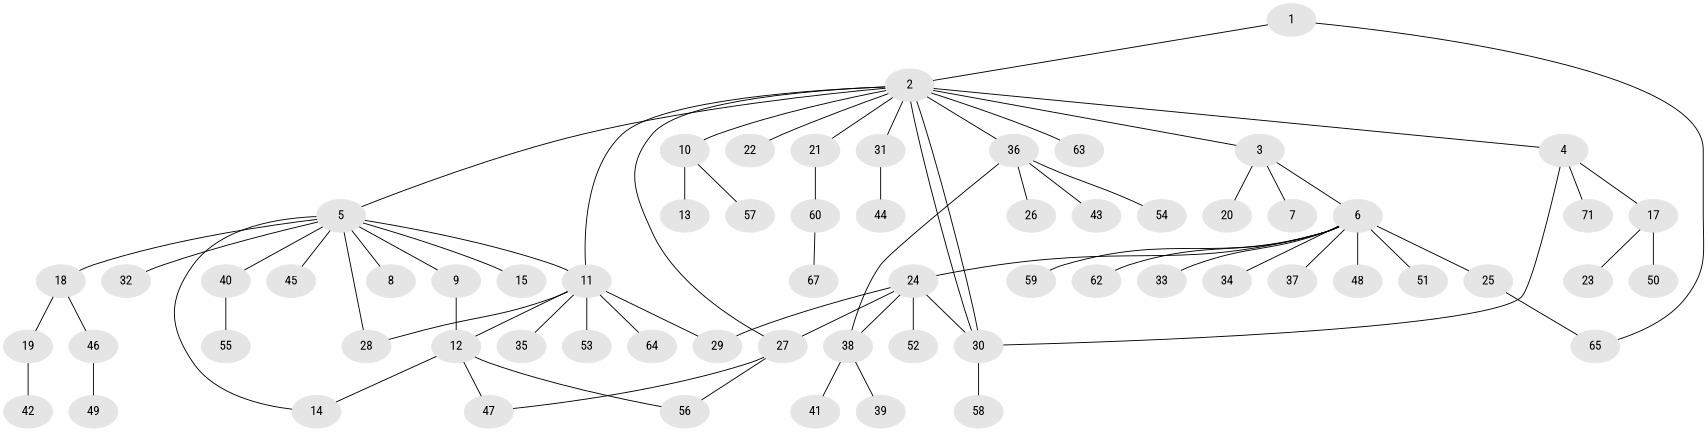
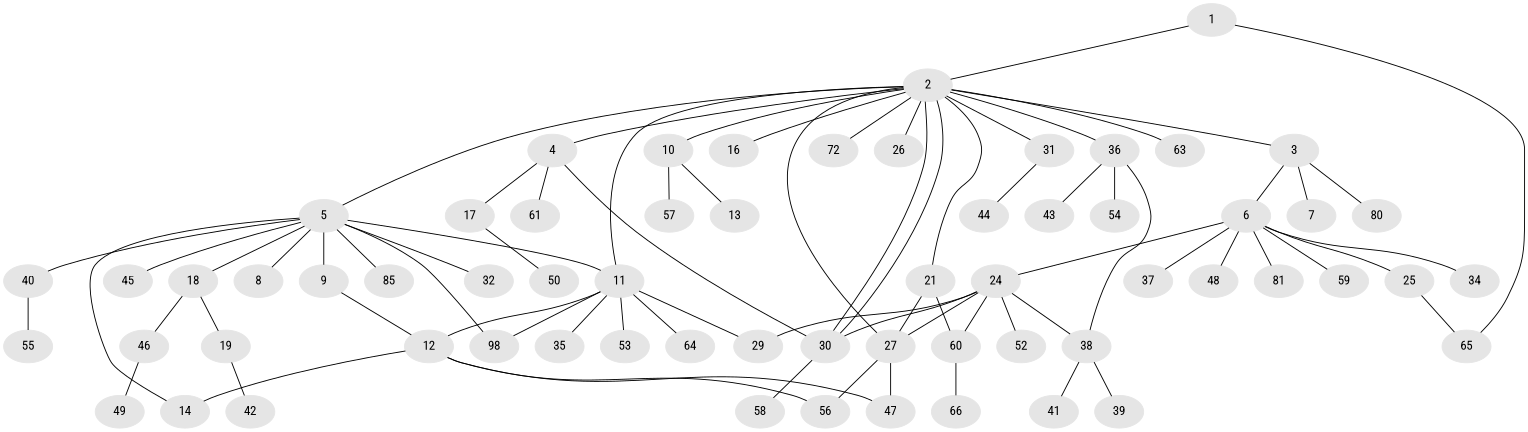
none -> (734, 151)
(750, 151) -> (833, 151)
(1023, 183) -> (913, 118)
(1227, 216) -> (1377, 216)
(1588, 216) -> (535, 216)
(521, 281) -> (389, 281)
(814, 281) -> (956, 412)
(1096, 281) -> none
(1162, 281) -> none
(1423, 281) -> (1279, 281)
(1588, 281) -> none
none -> (976, 314)
none -> (906, 321)
(366, 346) -> (494, 346)
